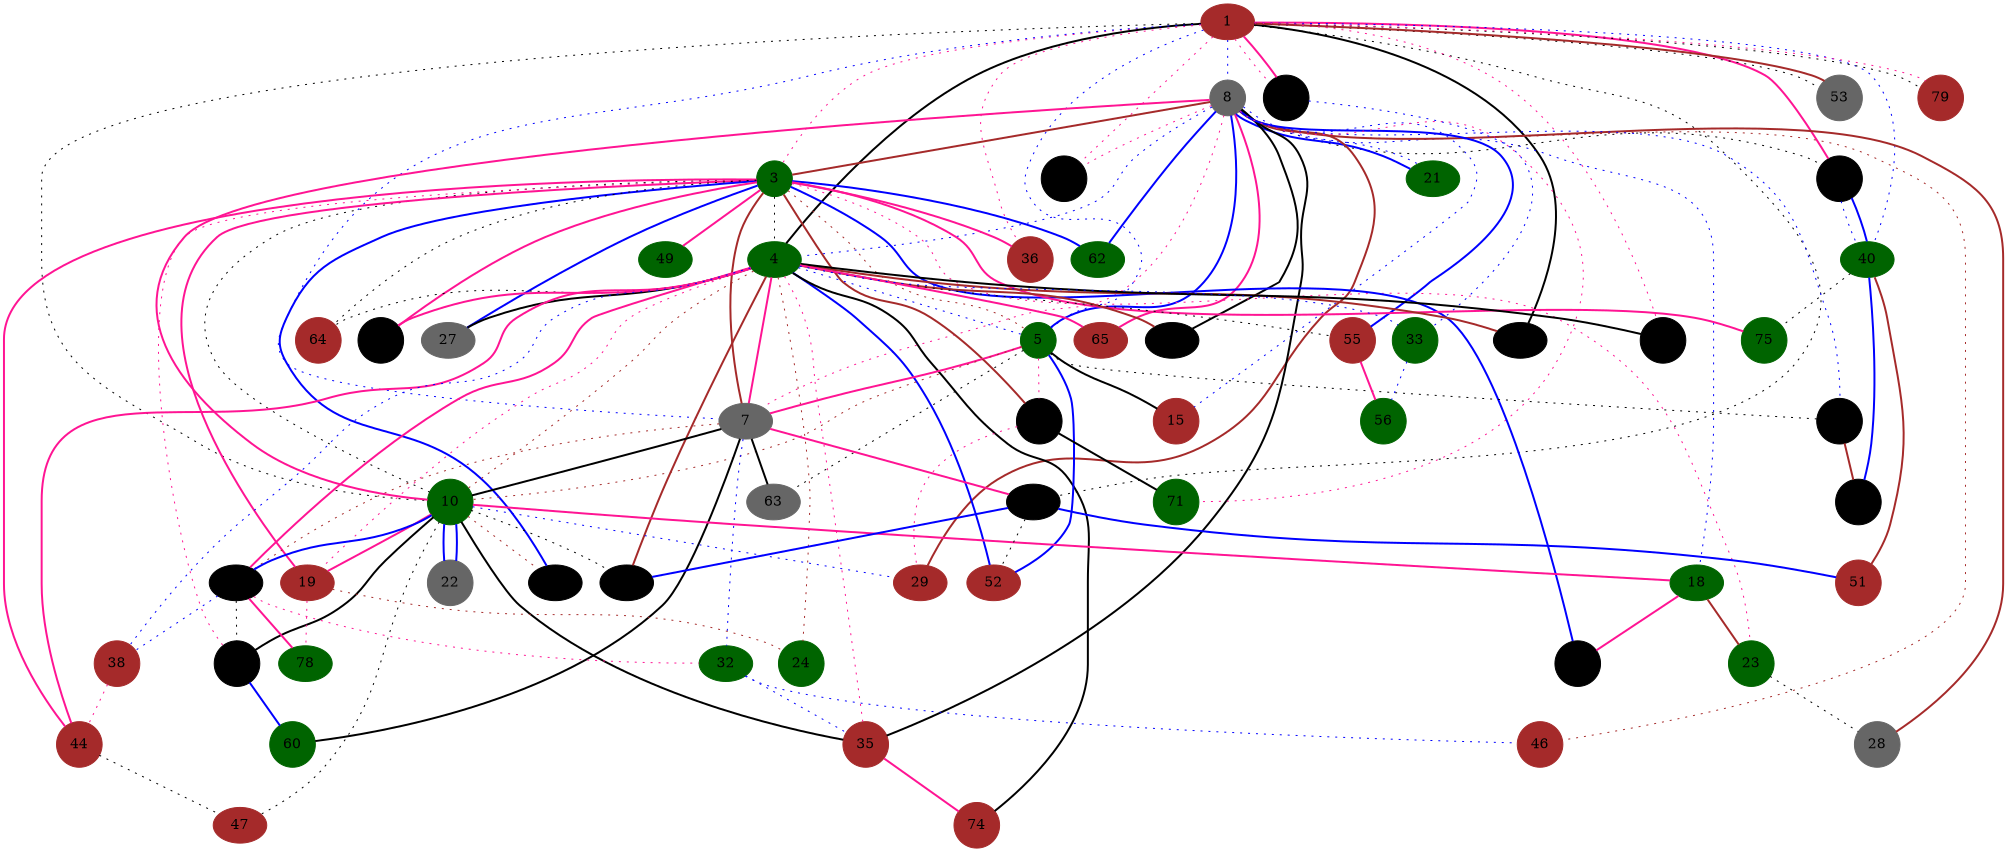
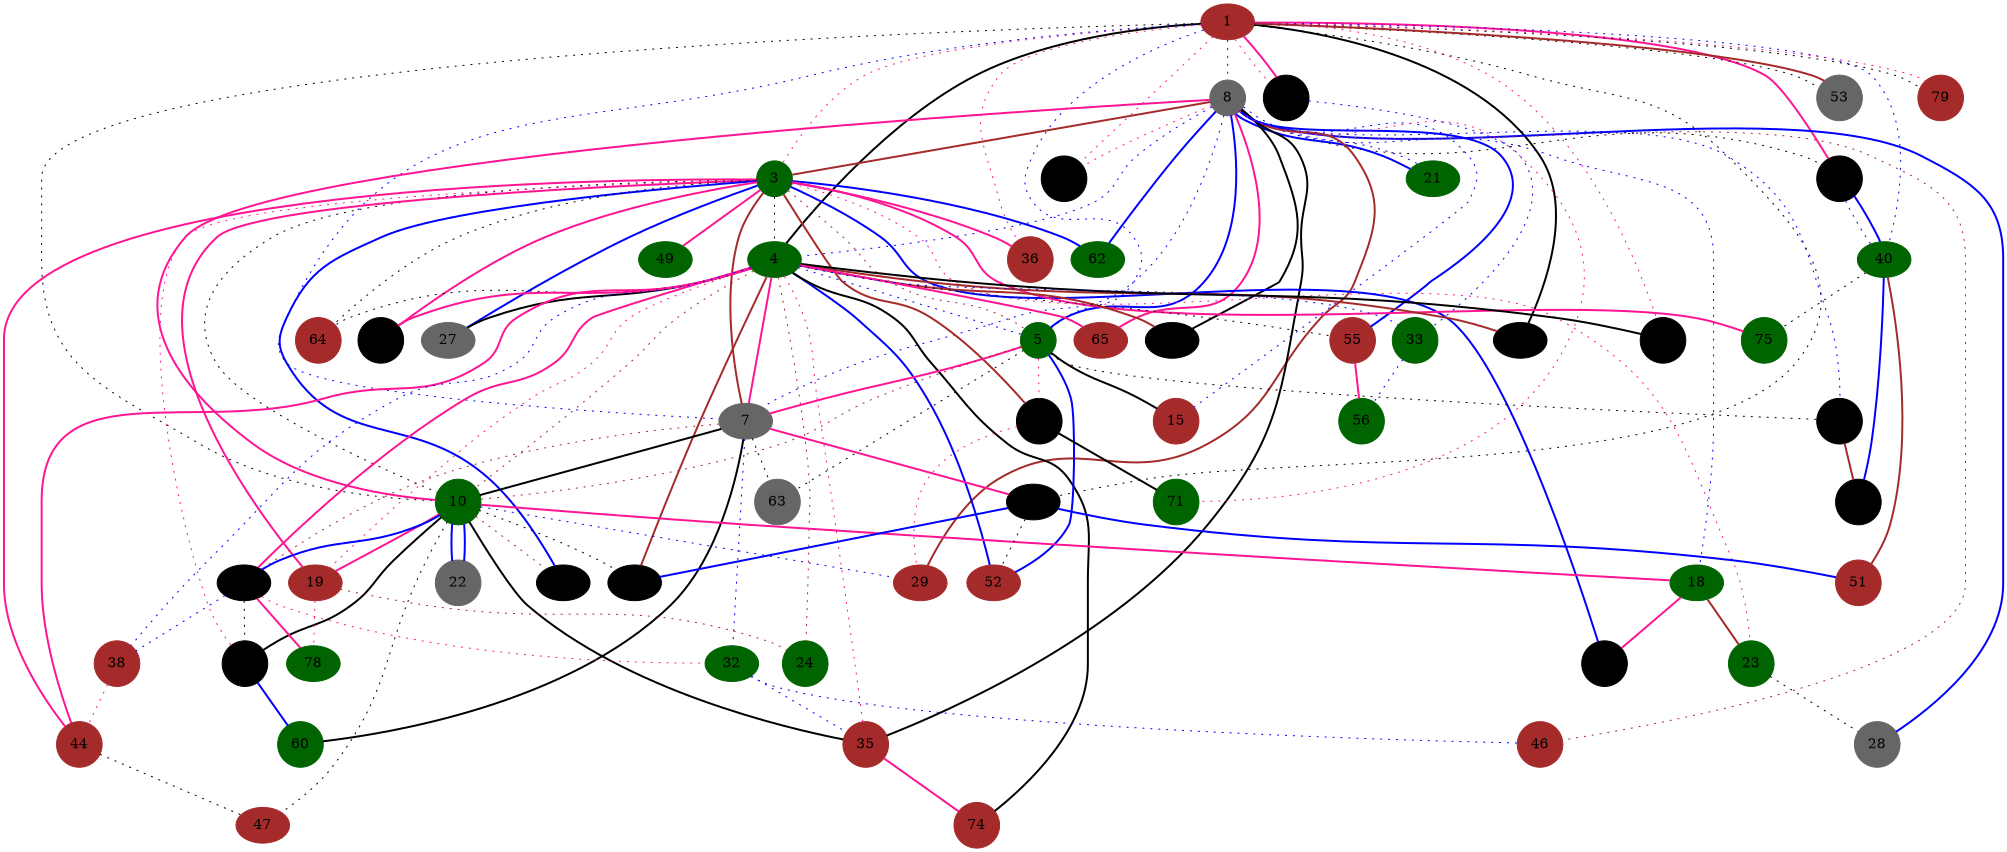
(1905, 151) -> (1873, 141)
(968, 331) -> (968, 331)
(760, 462) -> (761, 460)
(774, 502) -> (777, 502)
